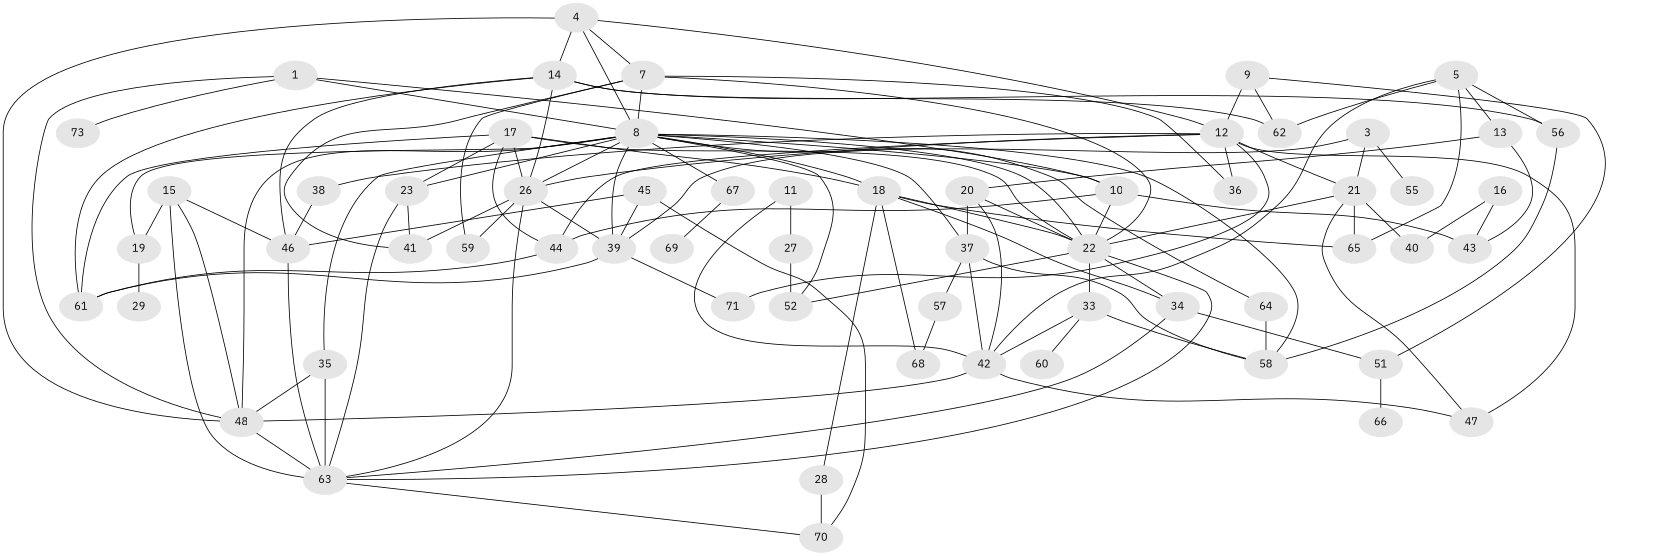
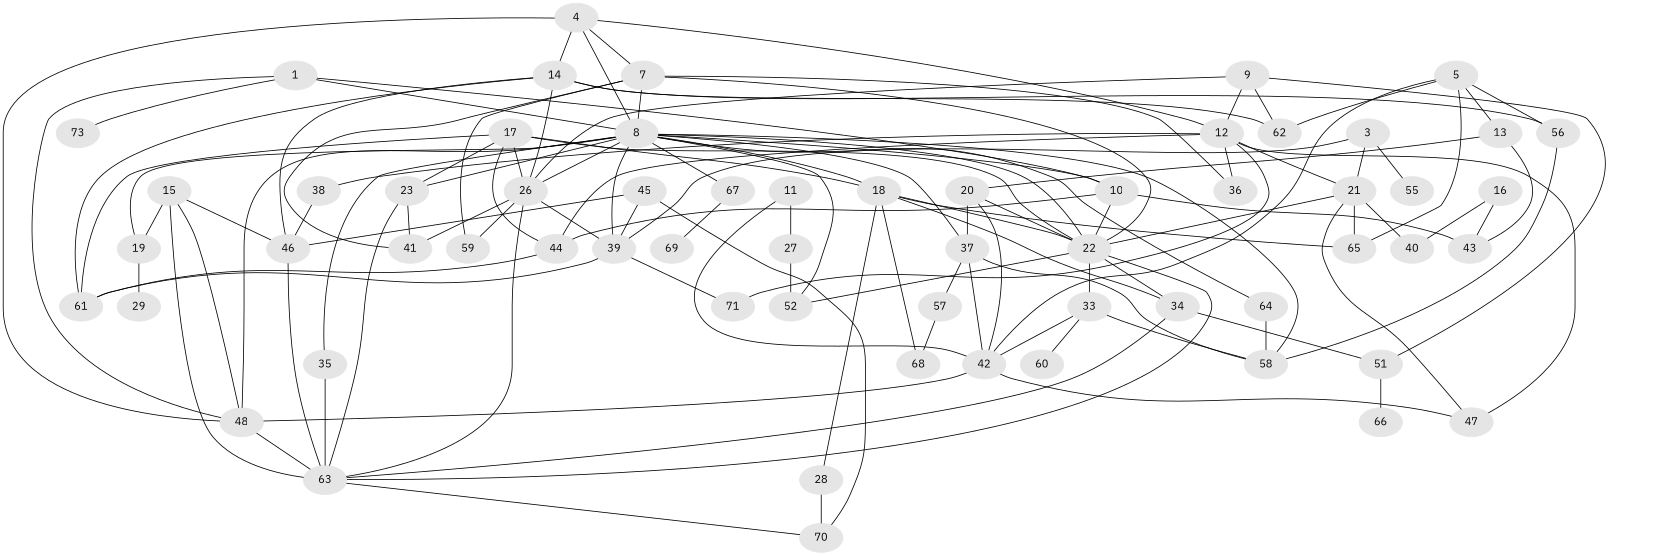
(872, 149) -> (887, 91)
(283, 393) -> none
